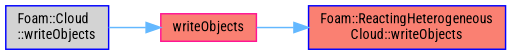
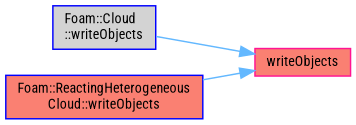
(275, 28) -> (221, 76)
